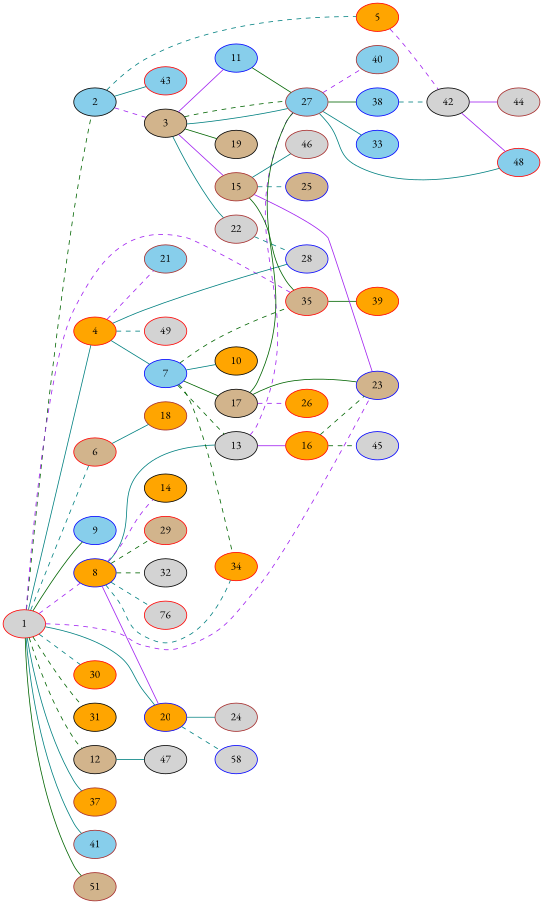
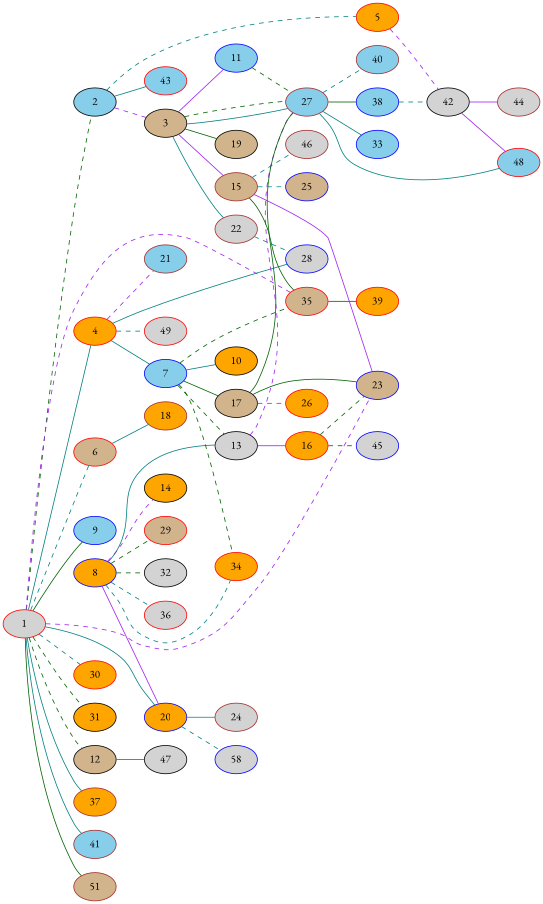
(272, 80) -> (272, 80)
(342, 81) -> (342, 81)
(277, 162) -> (277, 162)
(60, 598) -> none
(166, 615) -> (166, 615)
